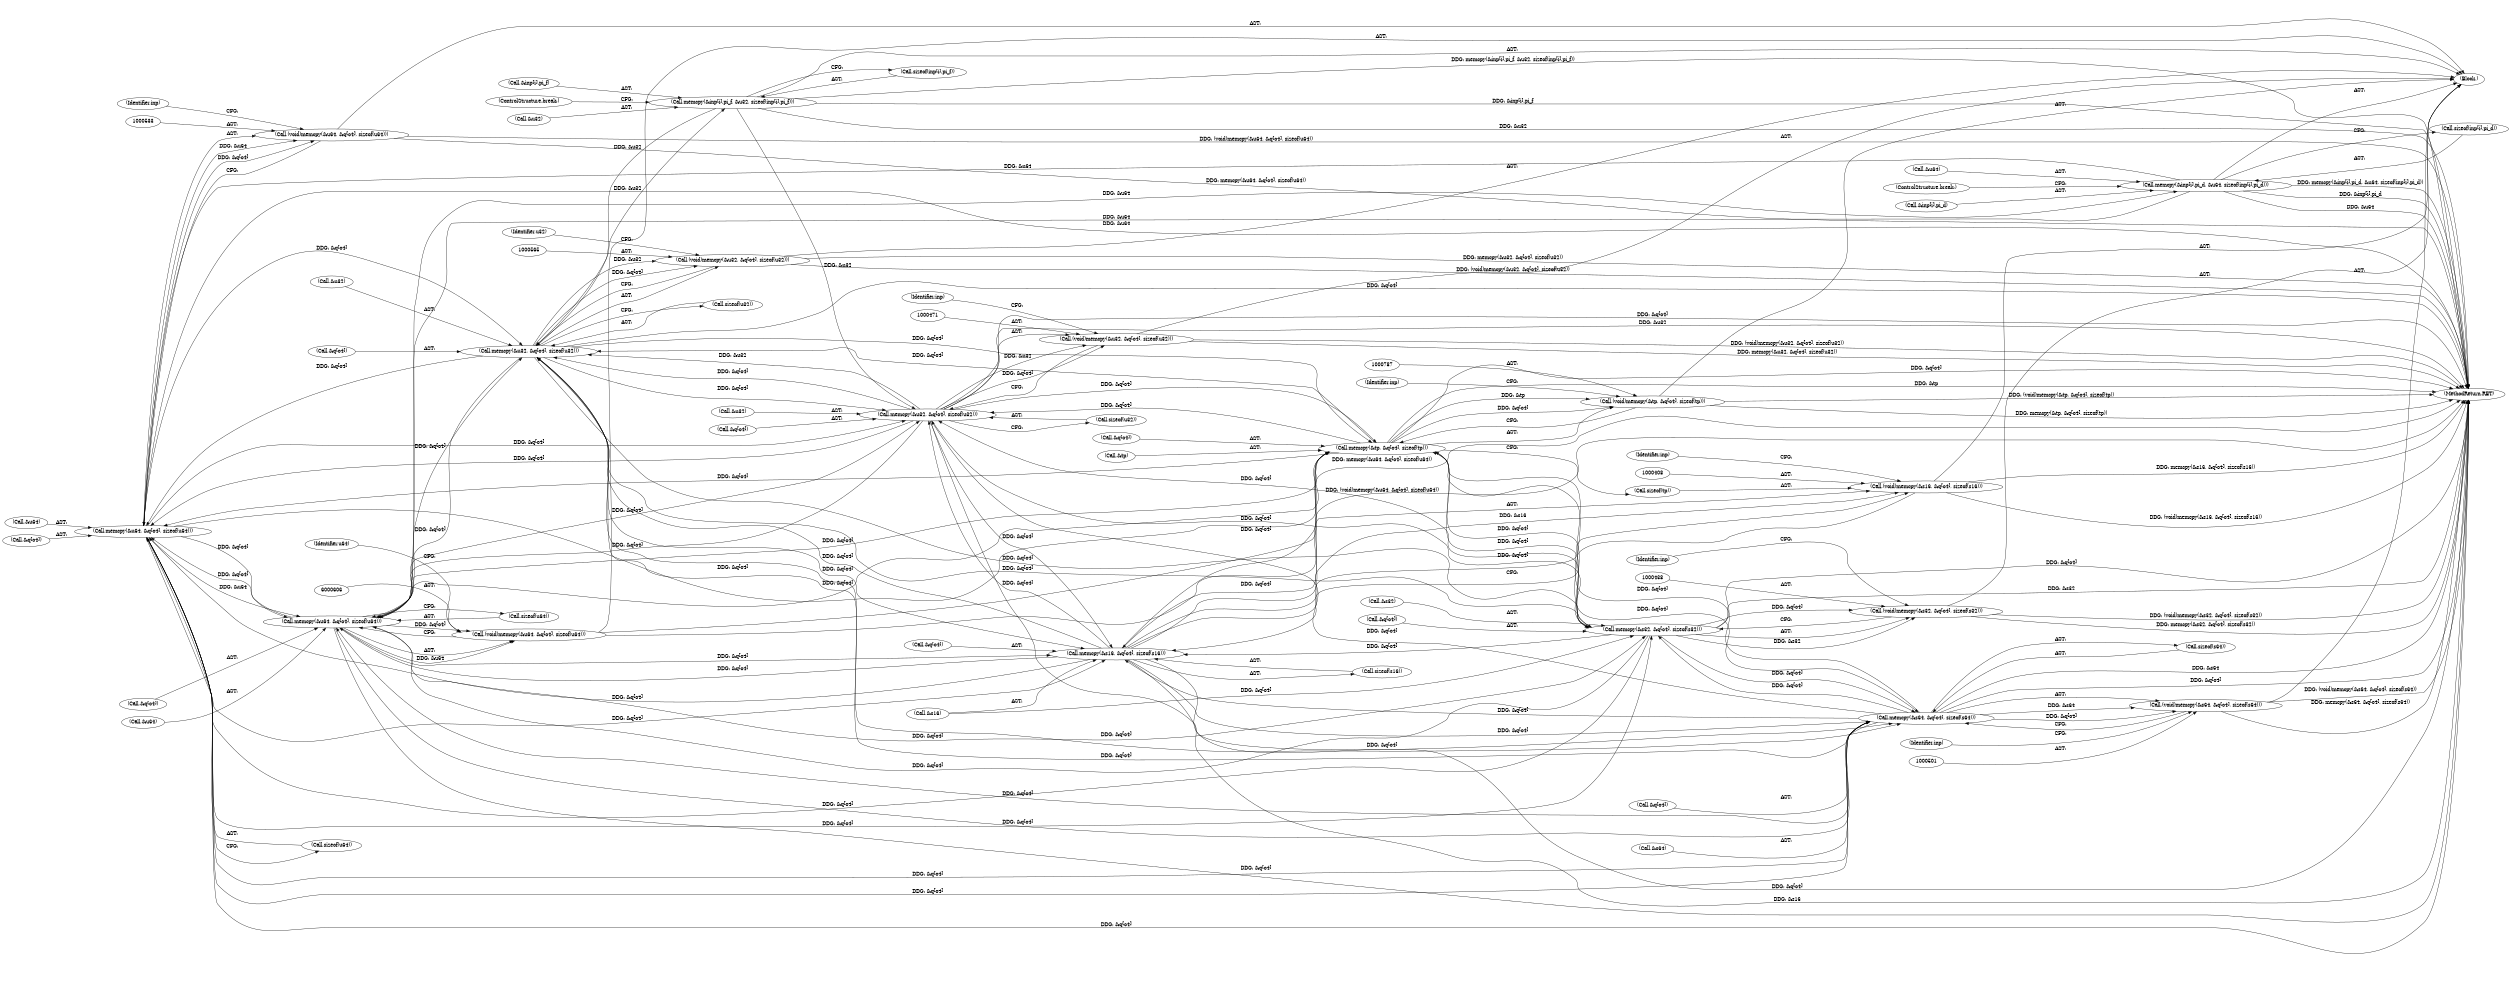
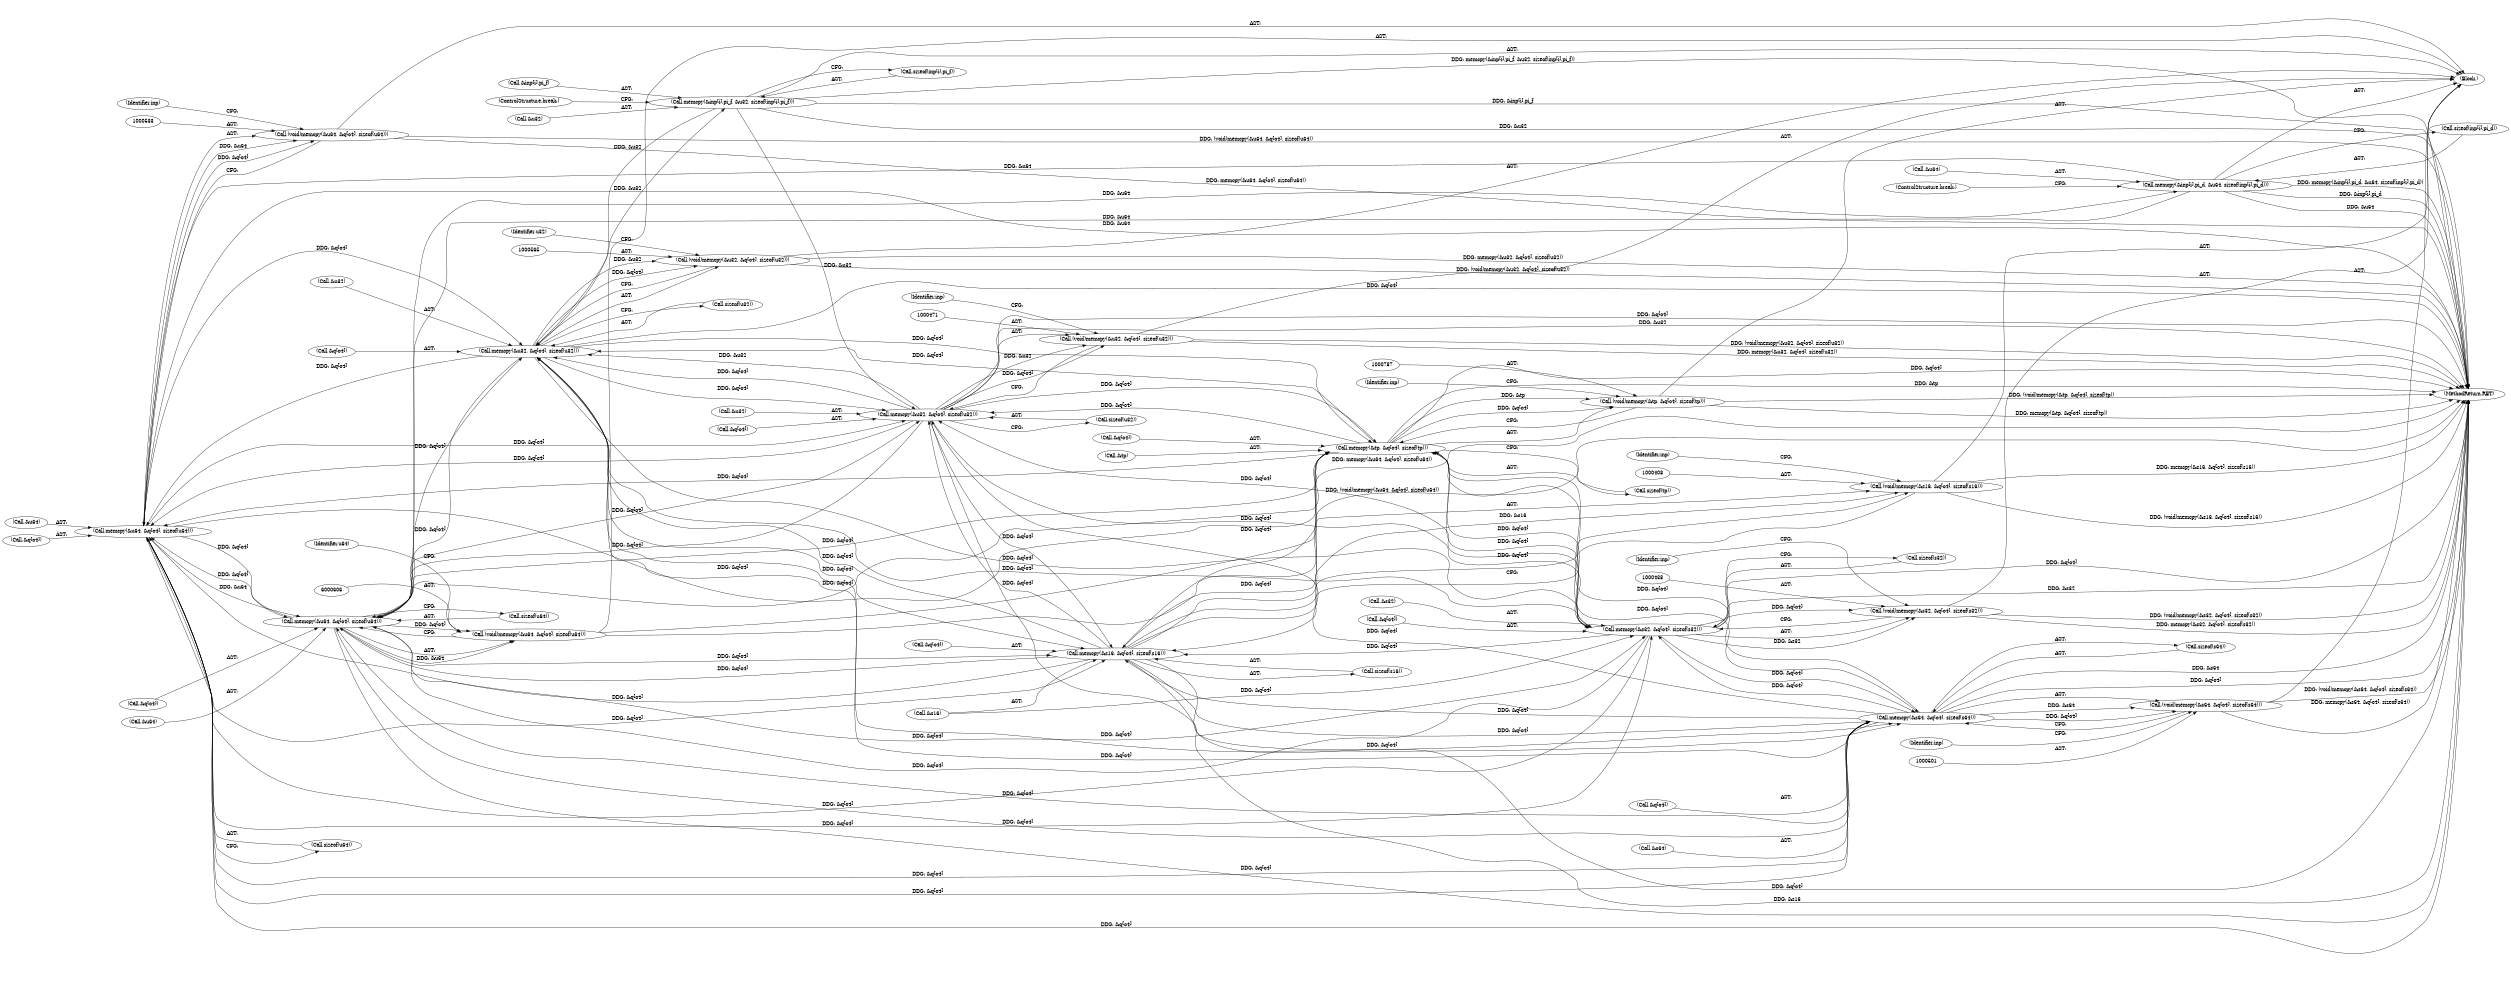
(1926, 206) -> none
(1764, 490) -> (1528, 473)
none -> (1926, 559)
